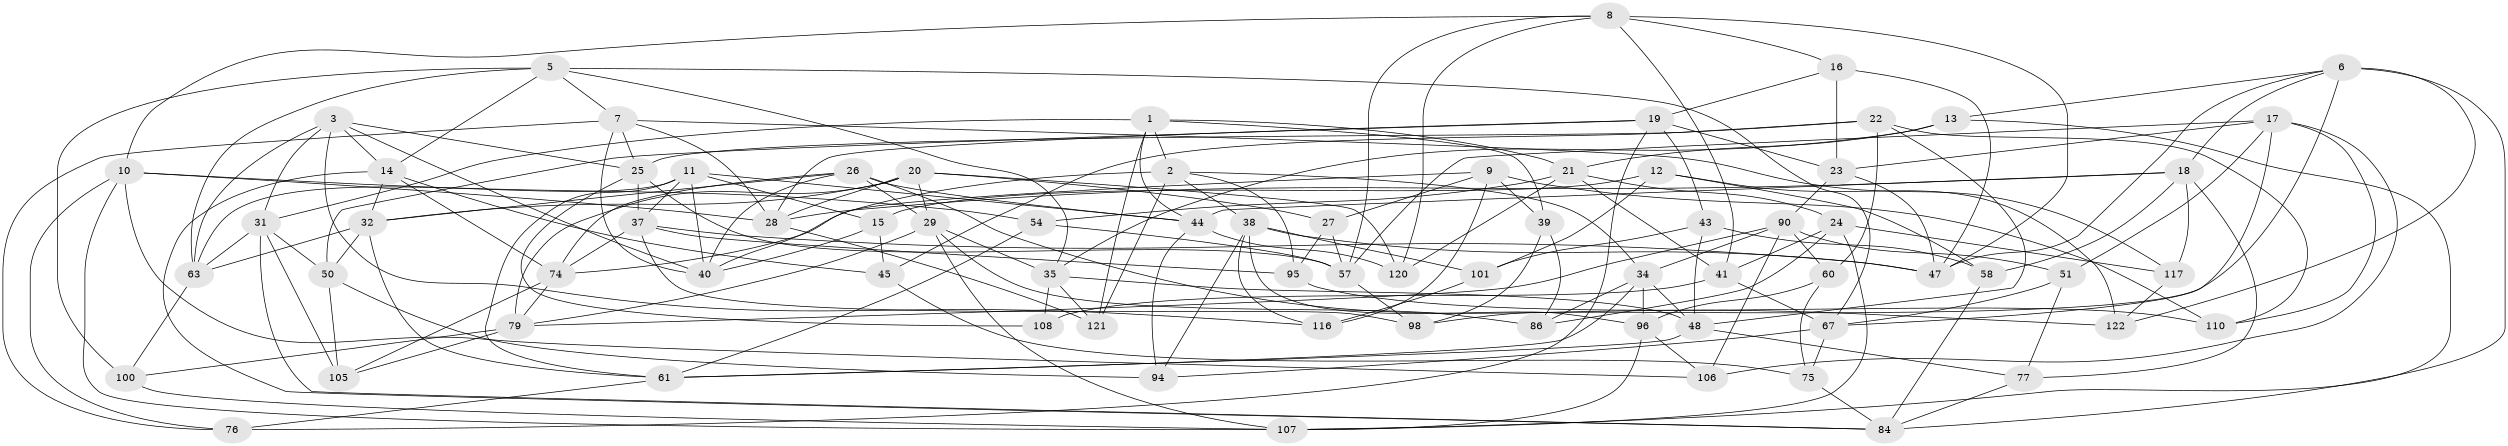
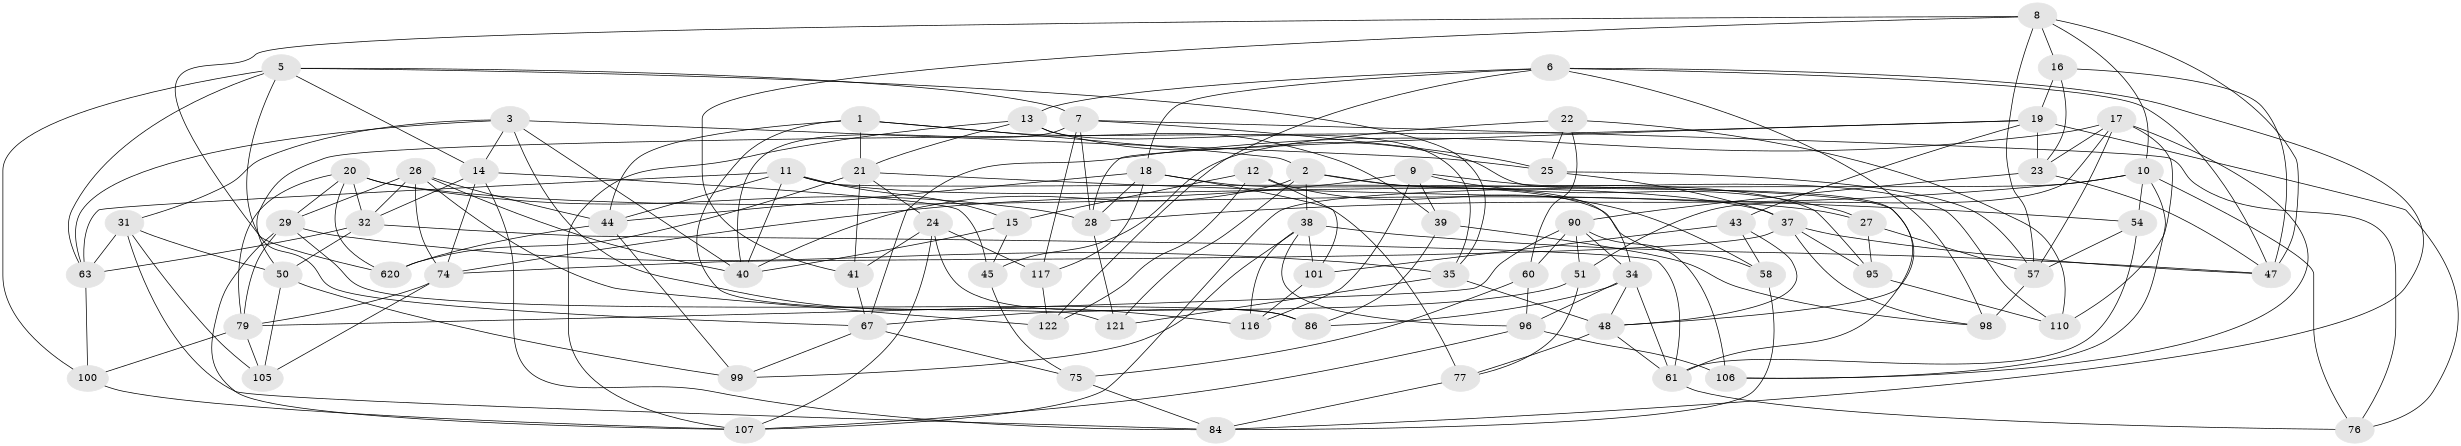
(701, 135) -> none
(1399, 275) -> (391, 275)
(1989, 291) -> (1495, 173)
(1043, 327) -> none
(1158, 378) -> (737, 378)
